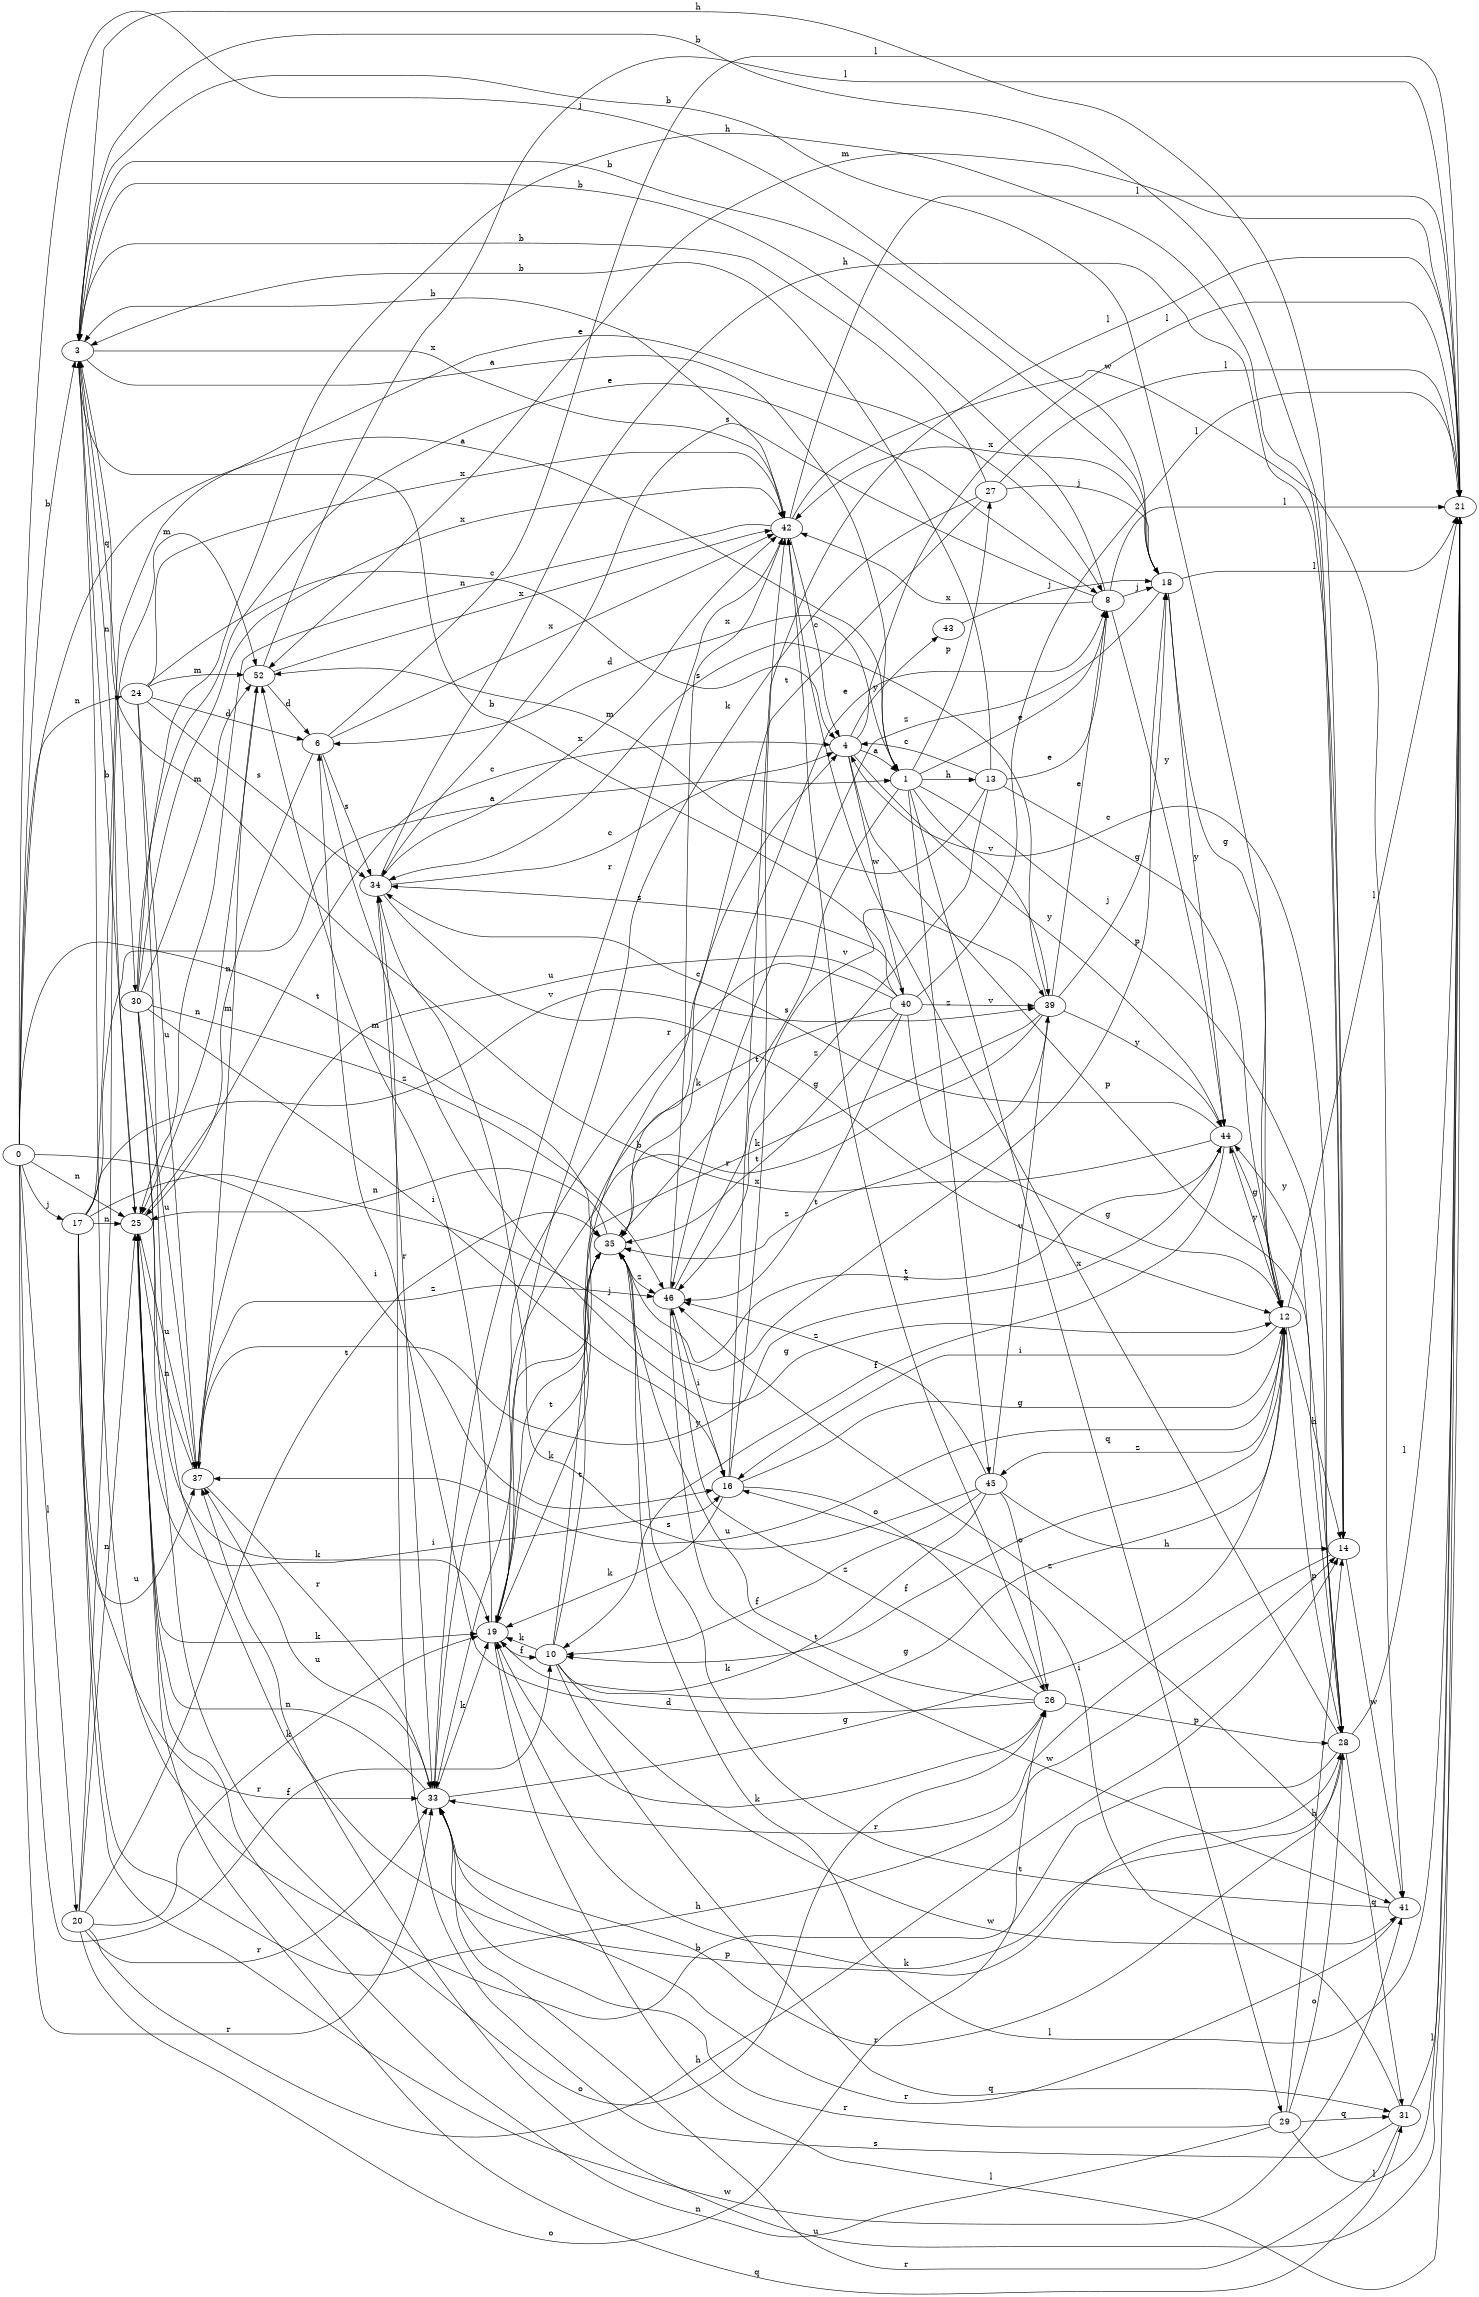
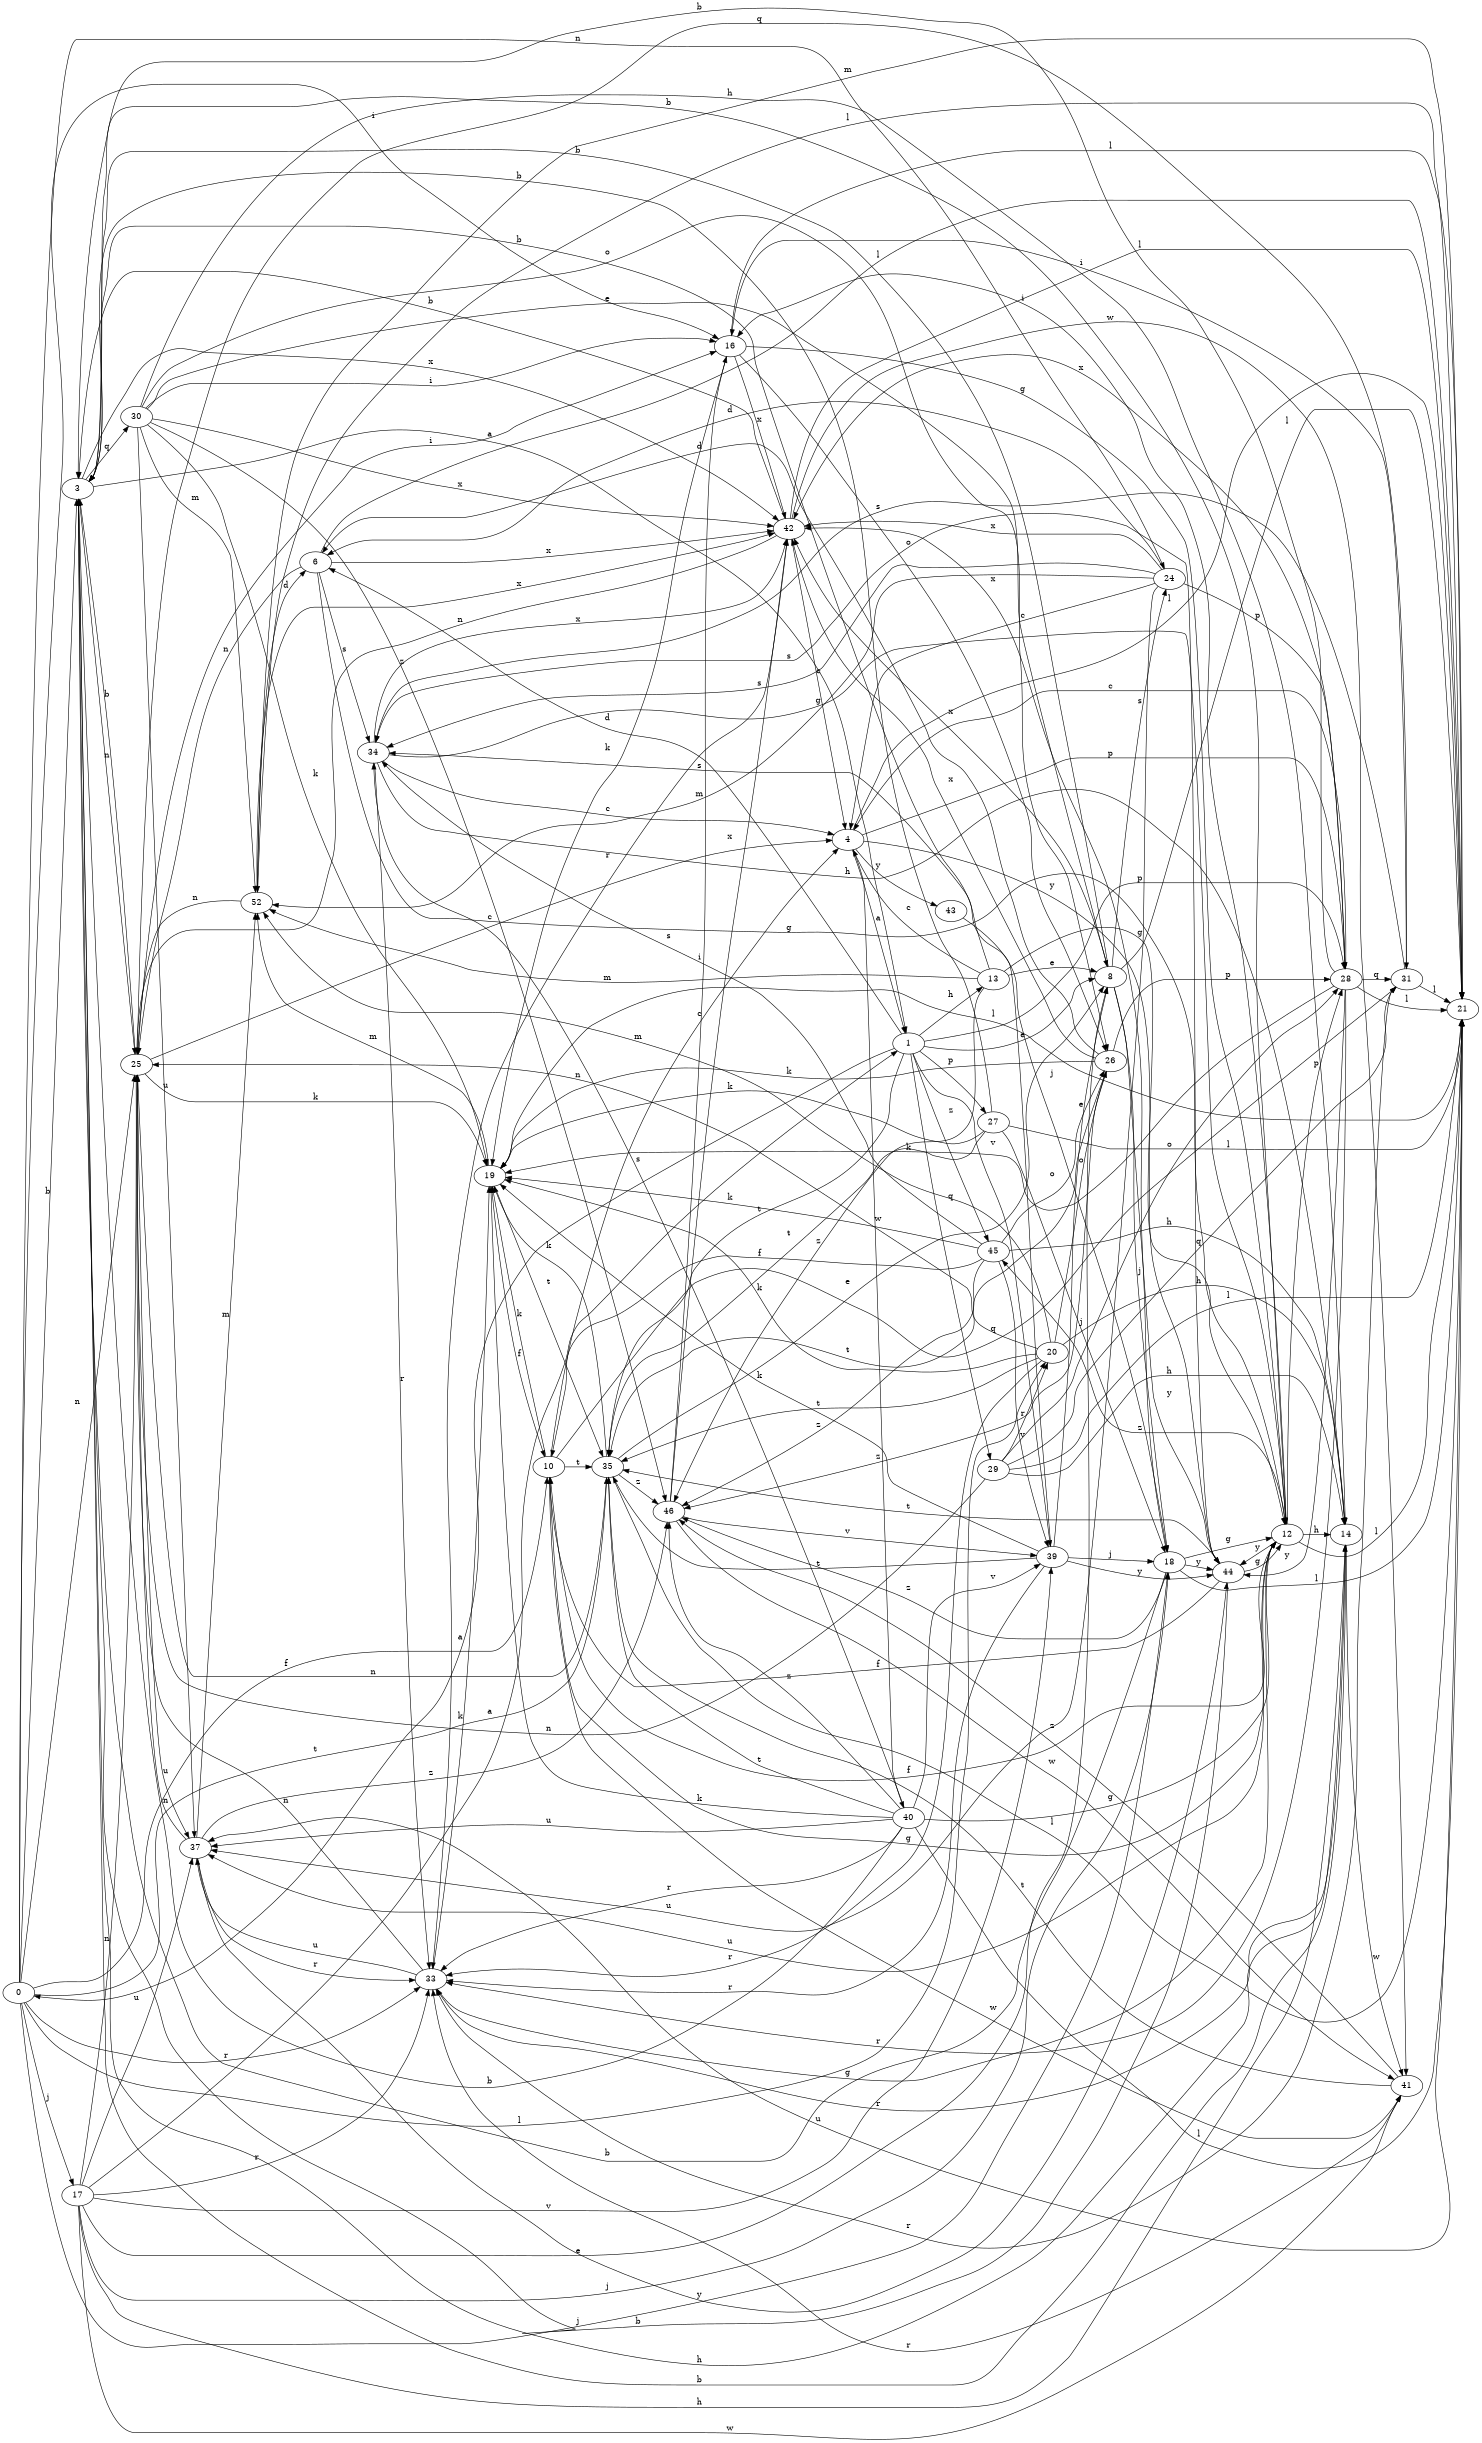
(262, 460) -> (475, 1457)
(660, 470) -> (1132, 780)
(782, 2102) -> (1024, 1421)
